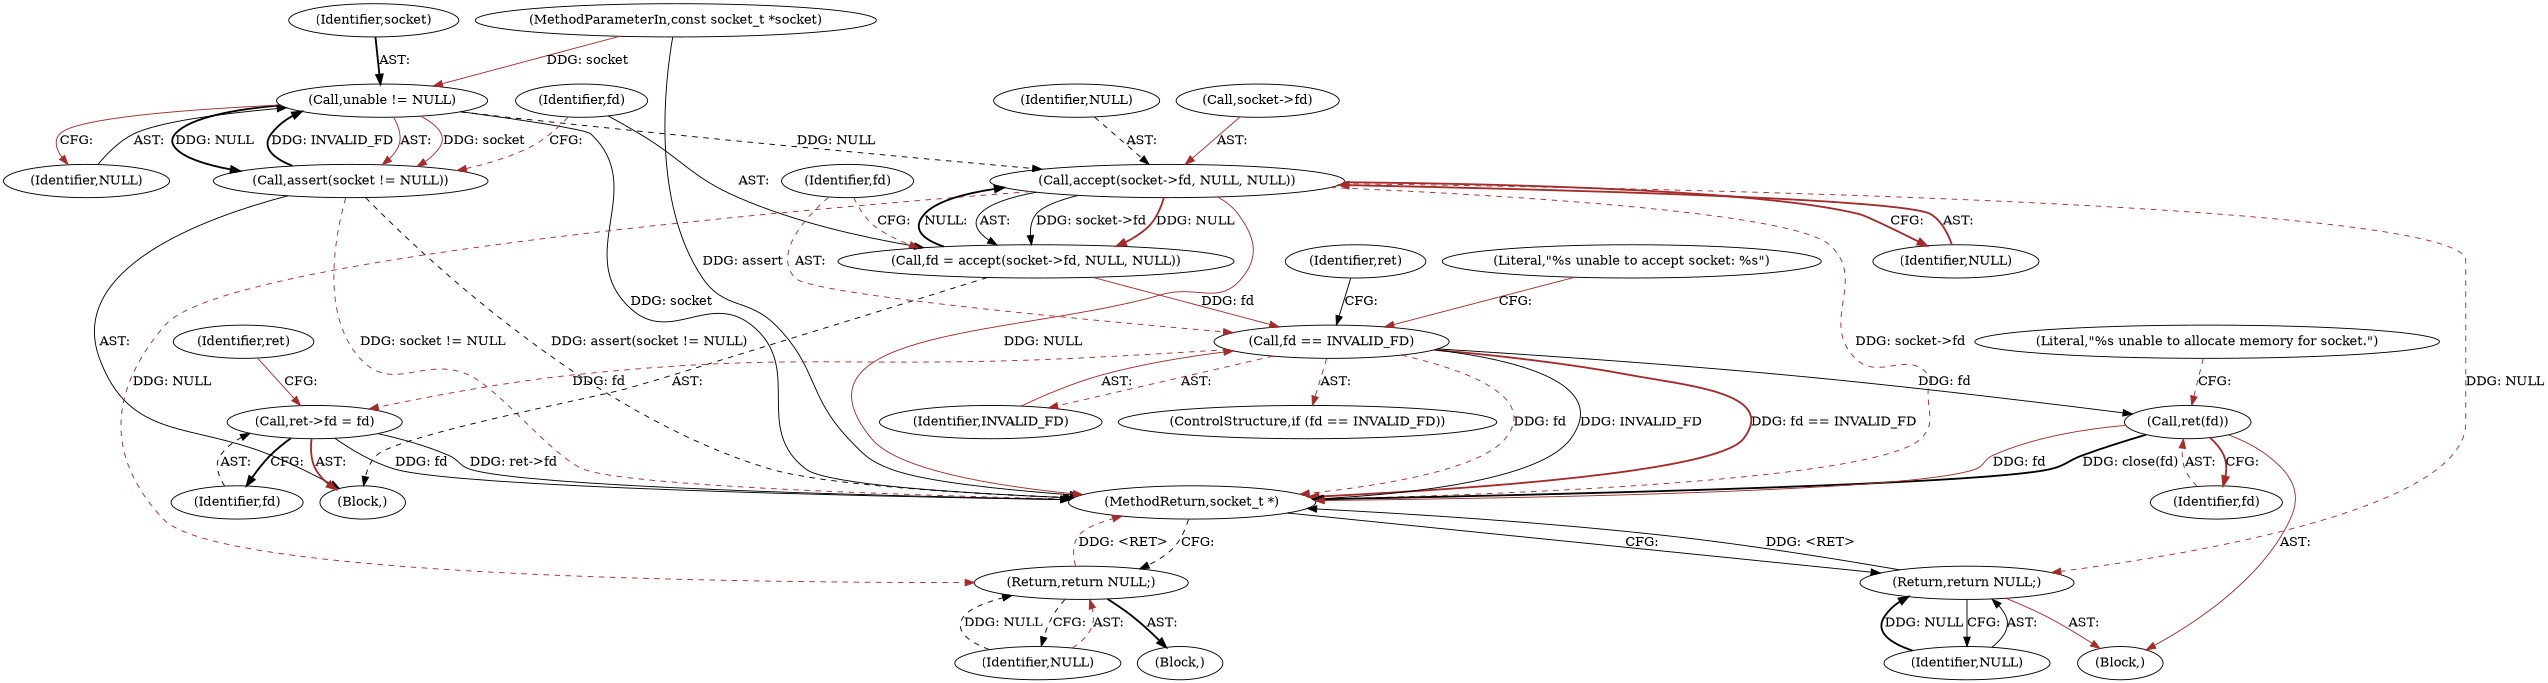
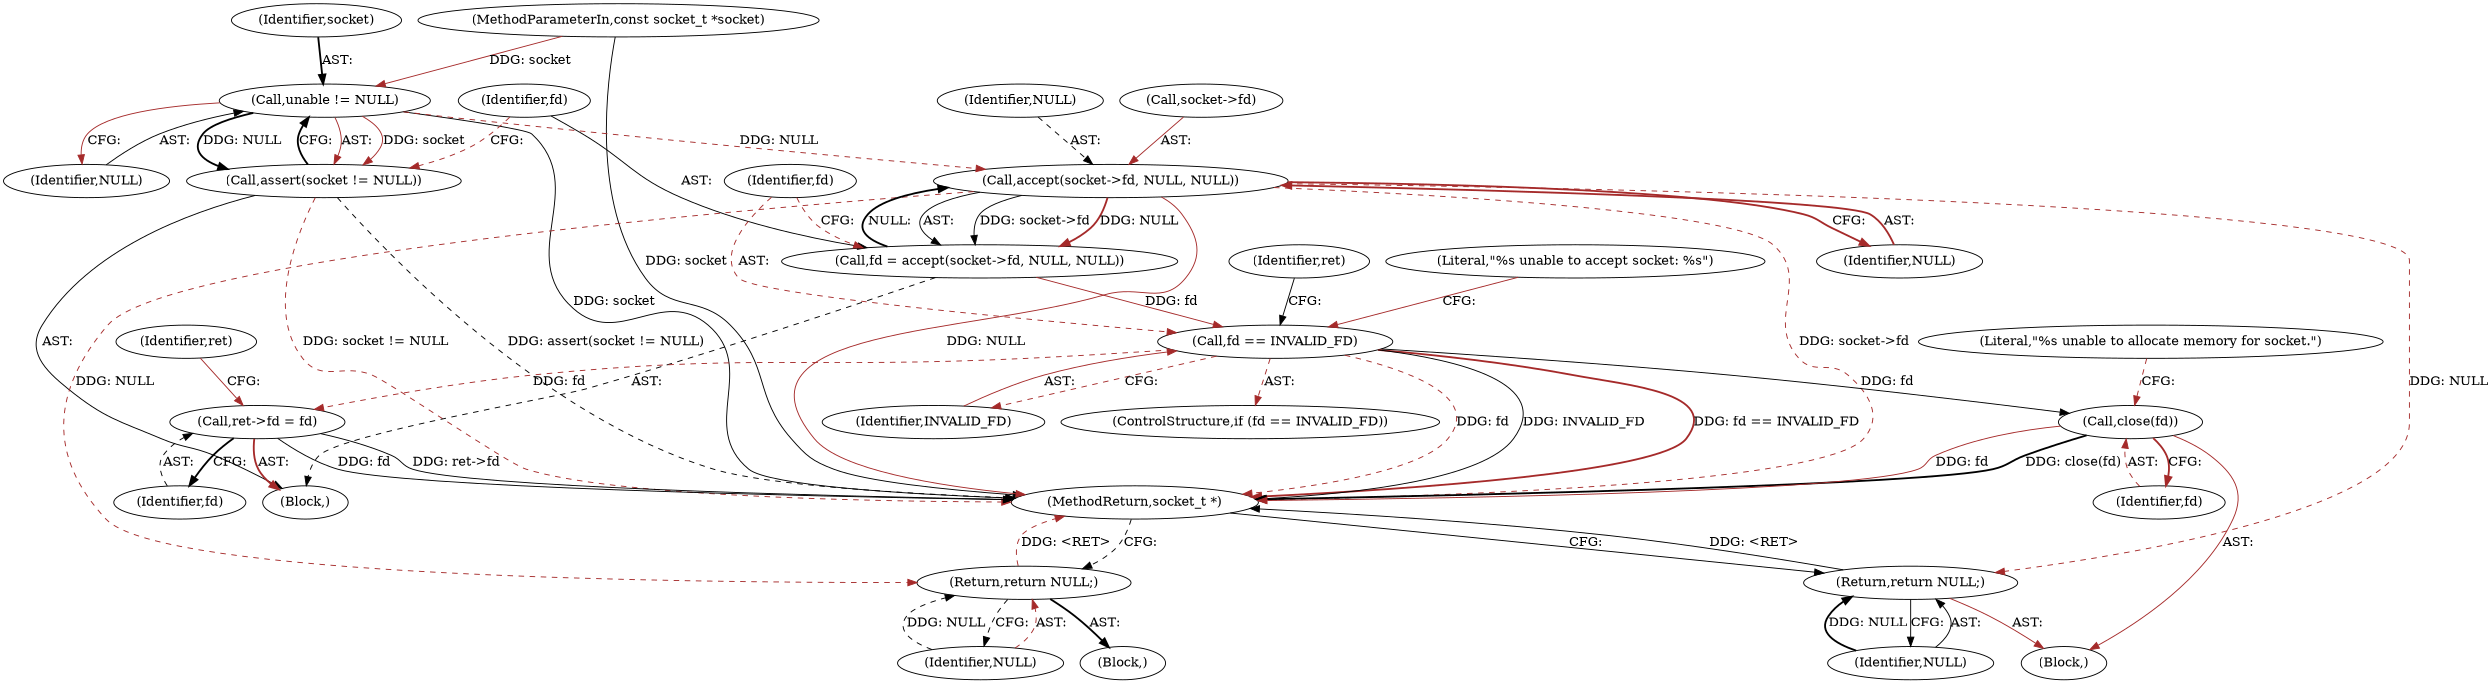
(333, 141) -> (318, 141)
(746, 142) -> (690, 142)
(743, 261) -> (686, 261)
(1199, 382) -> (1144, 382)
(2188, 422) -> (2130, 422)
